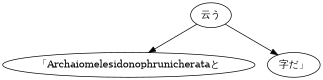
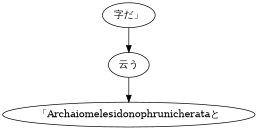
(248, 38) -> (129, 37)
